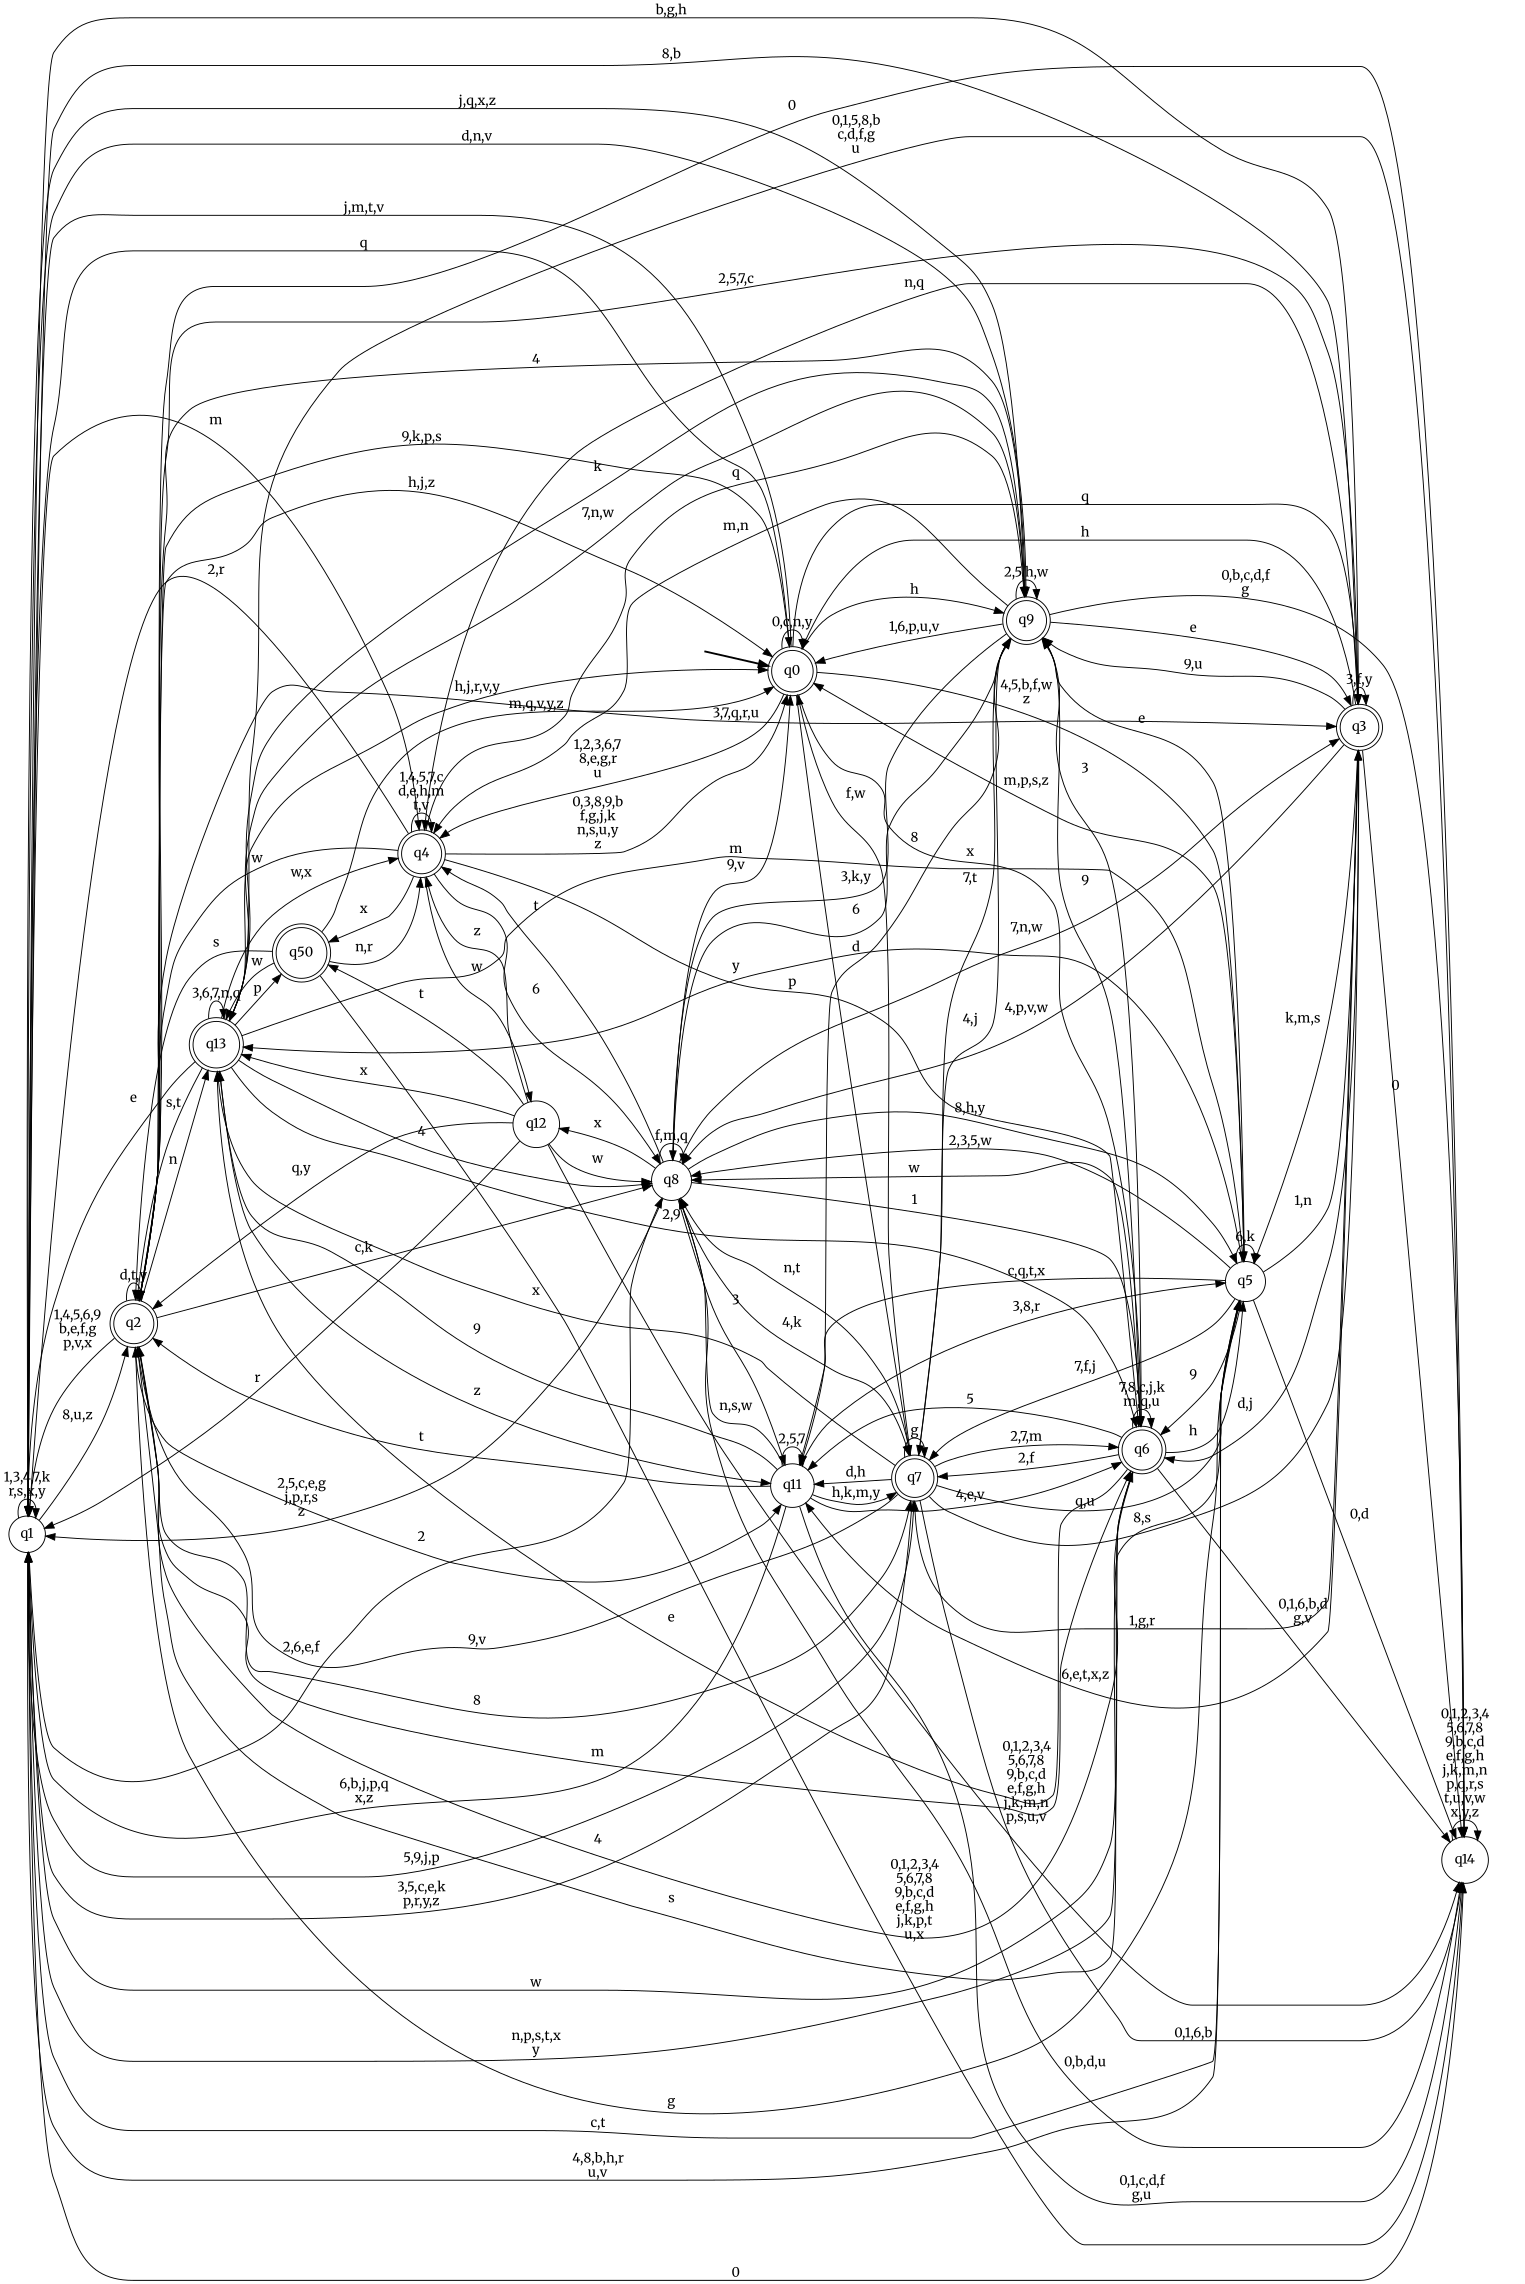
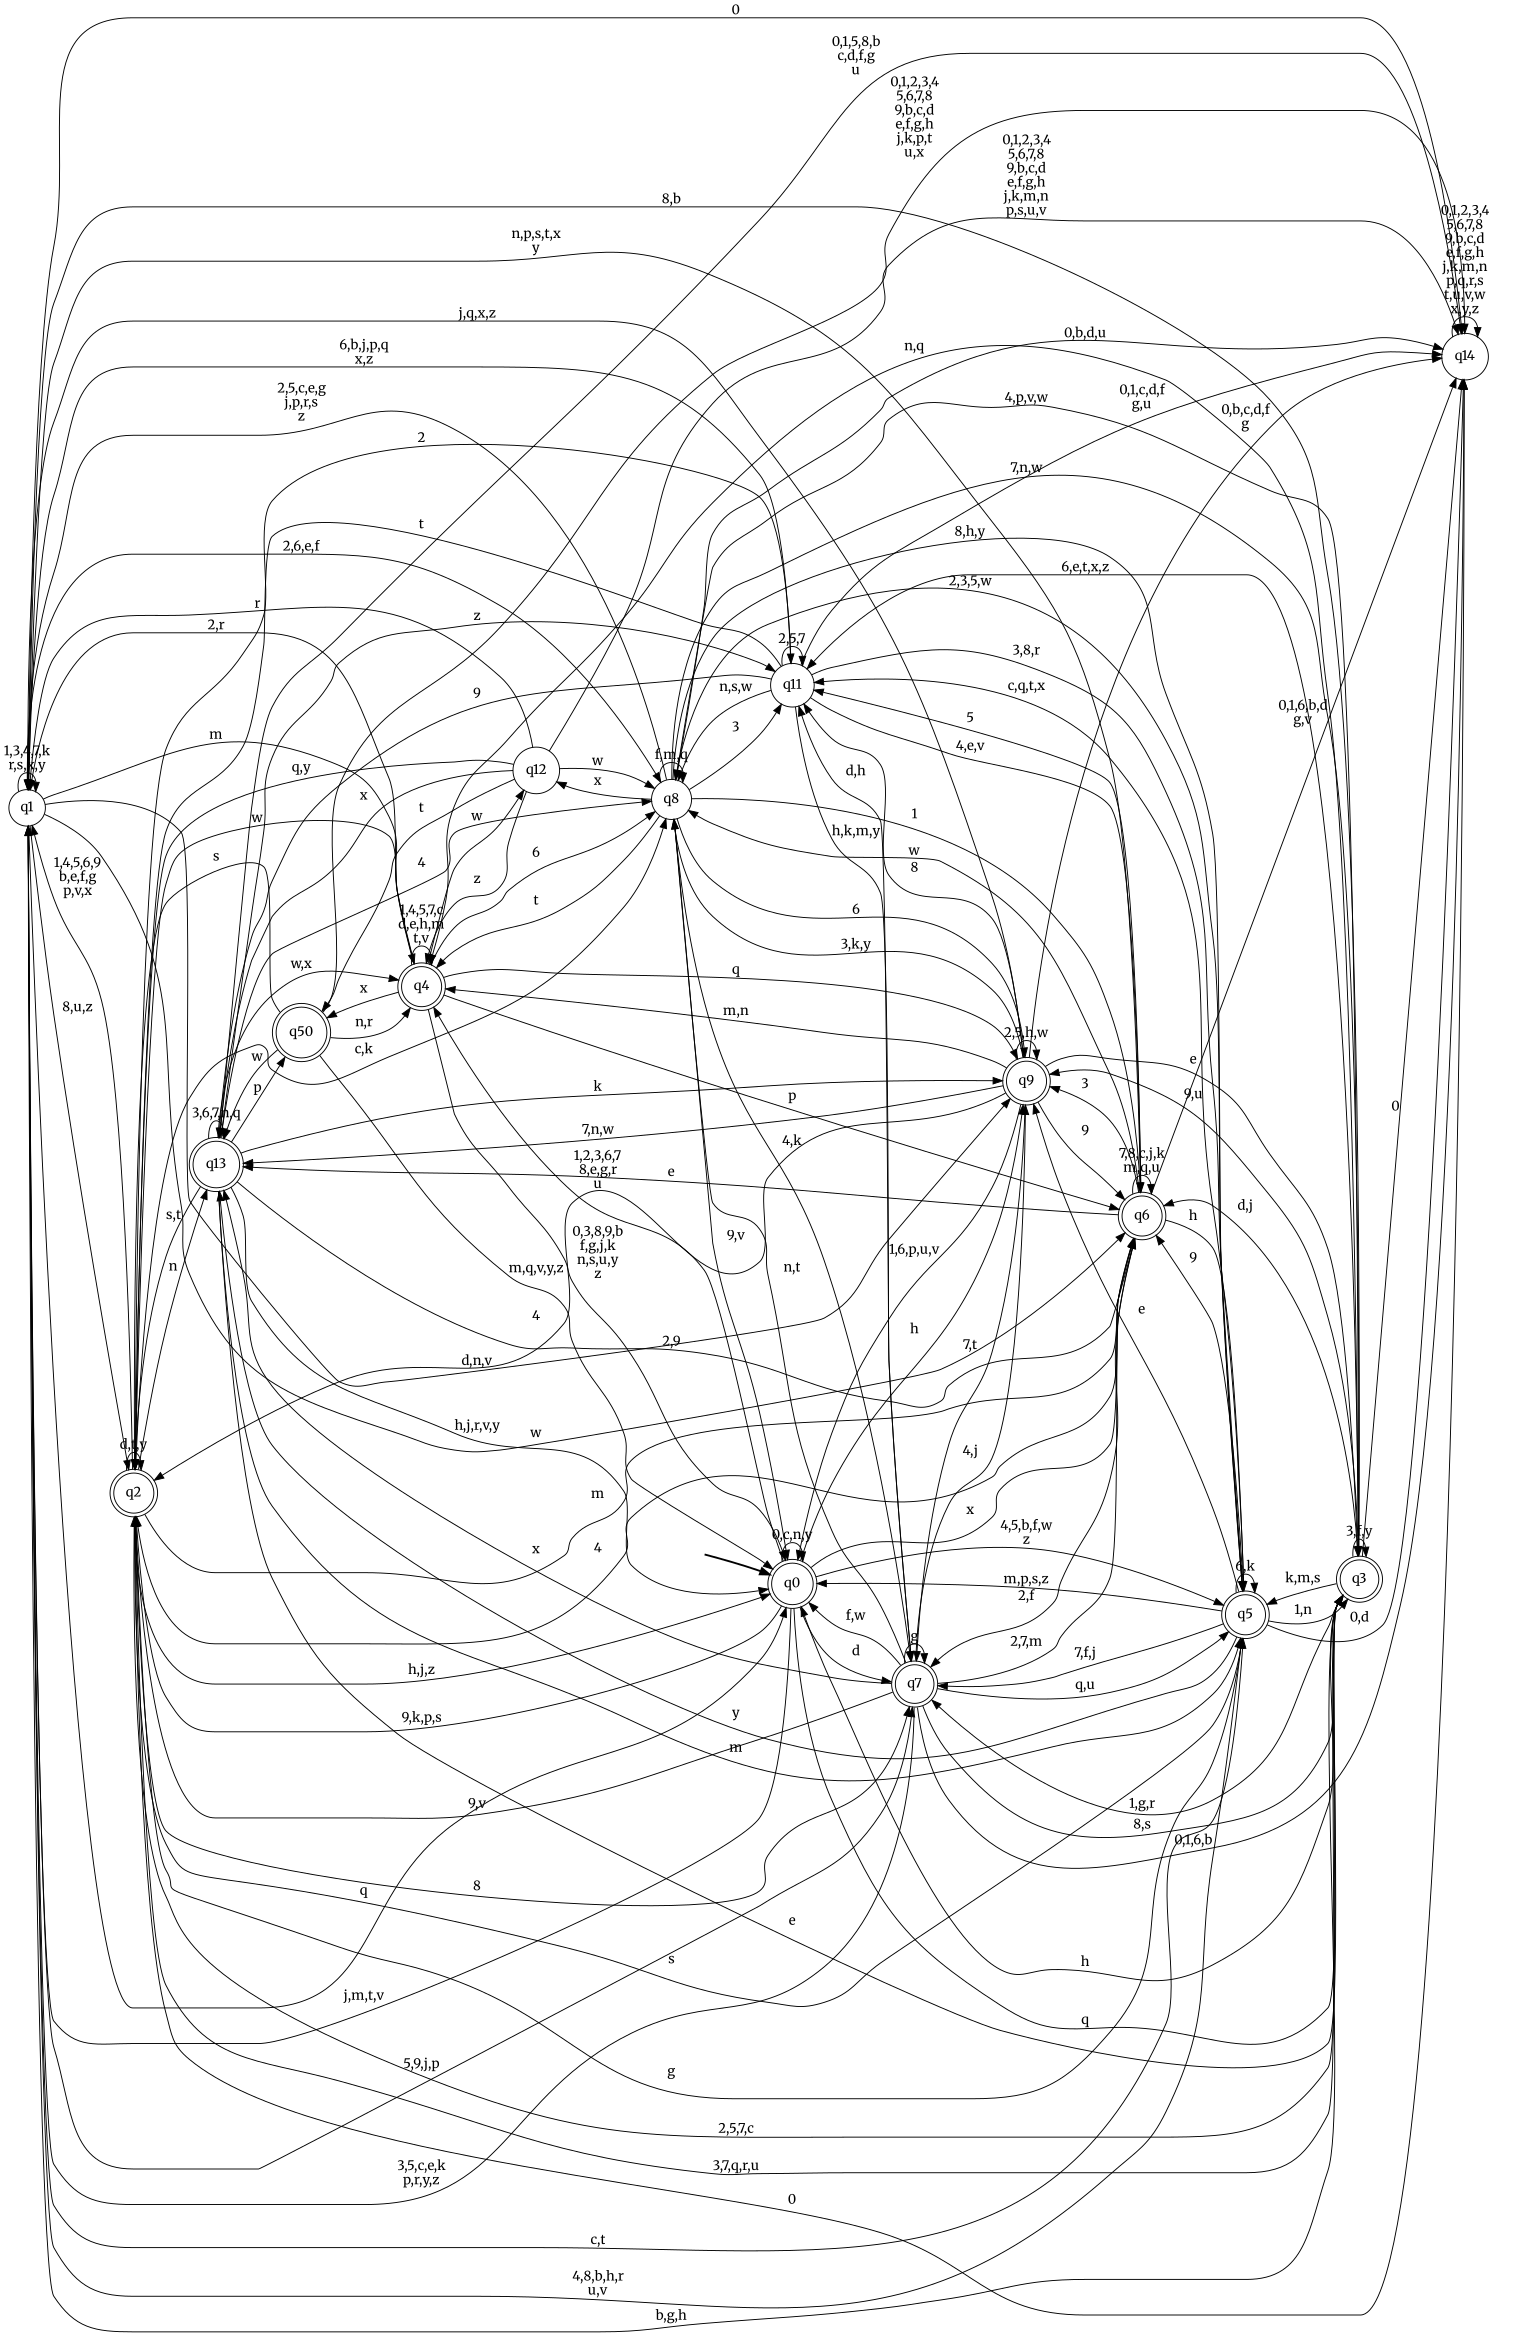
(66, 1267) -> (776, 1932)
(1245, 1282) -> (1245, 1615)
